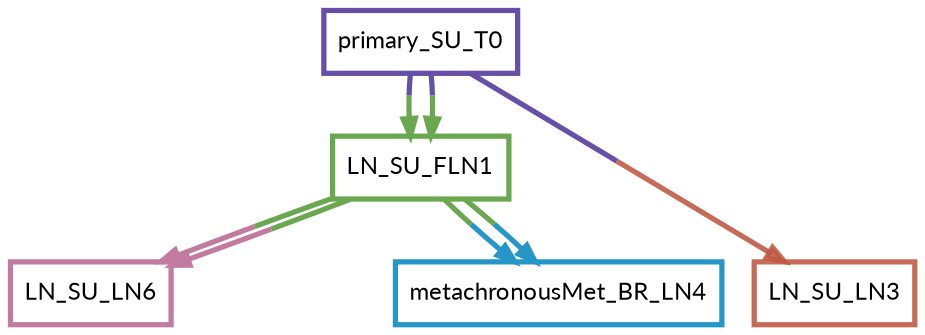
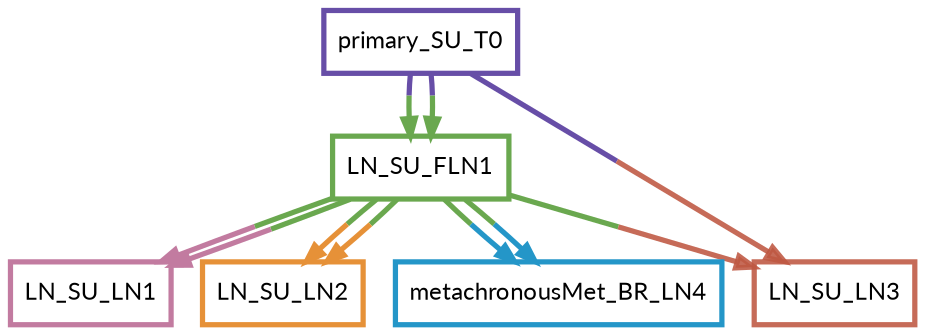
none -> (623, 228)
(91, 293) -> (91, 293)
none -> (283, 293)
